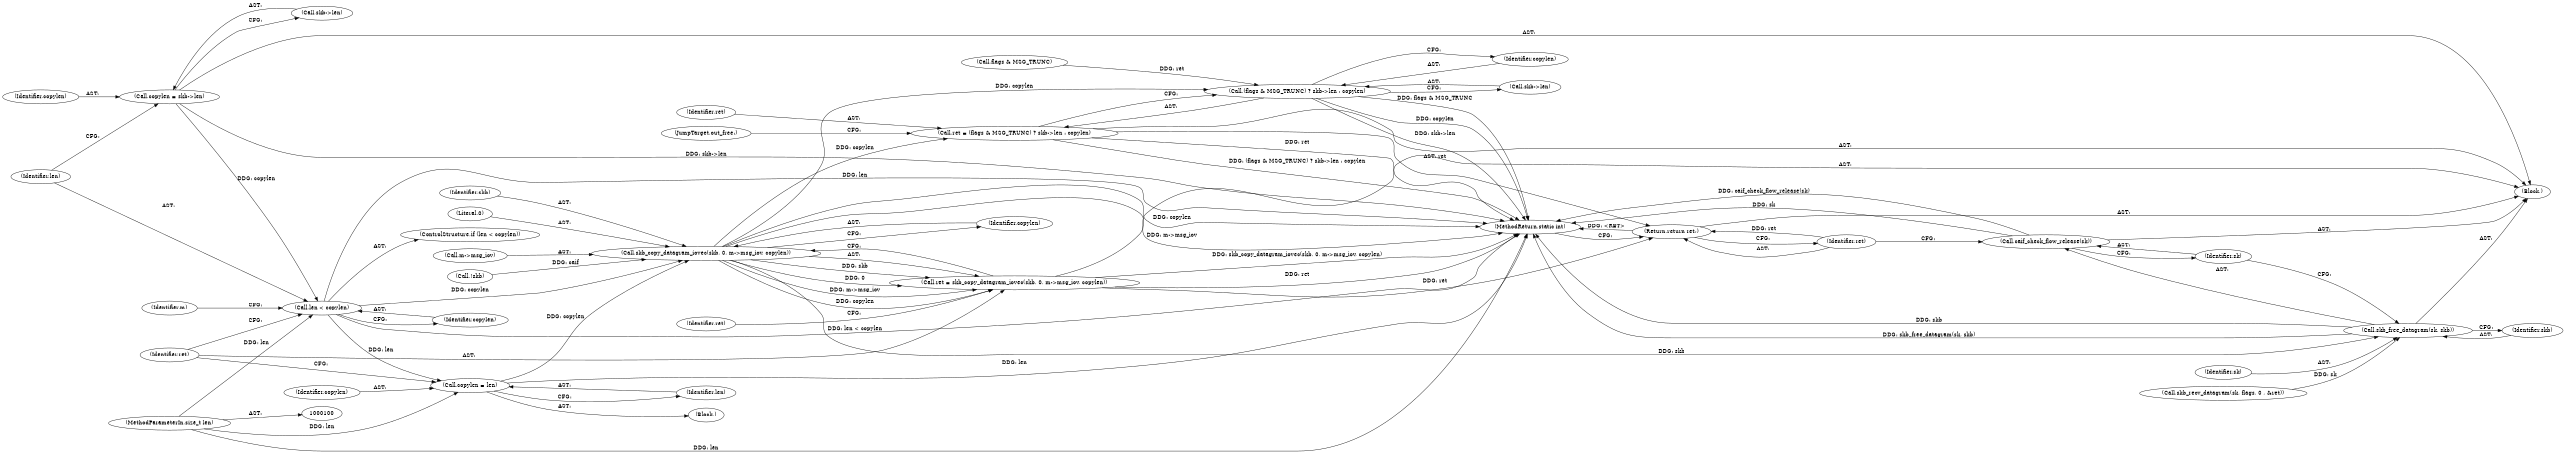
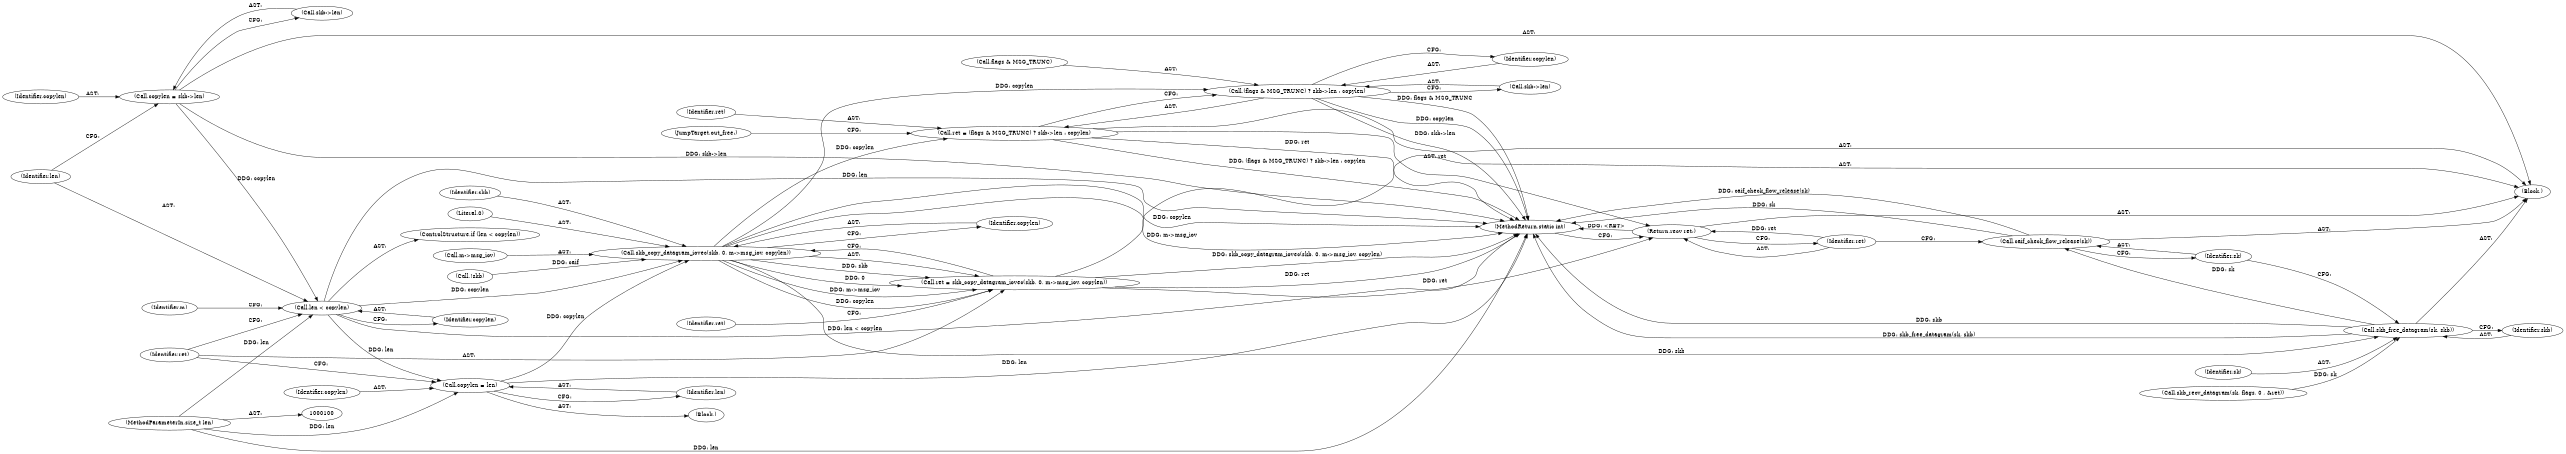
(1172, 69) -> (1172, 69)
(1672, 232) -> (1672, 232)
(2223, 270) -> (2223, 270)
